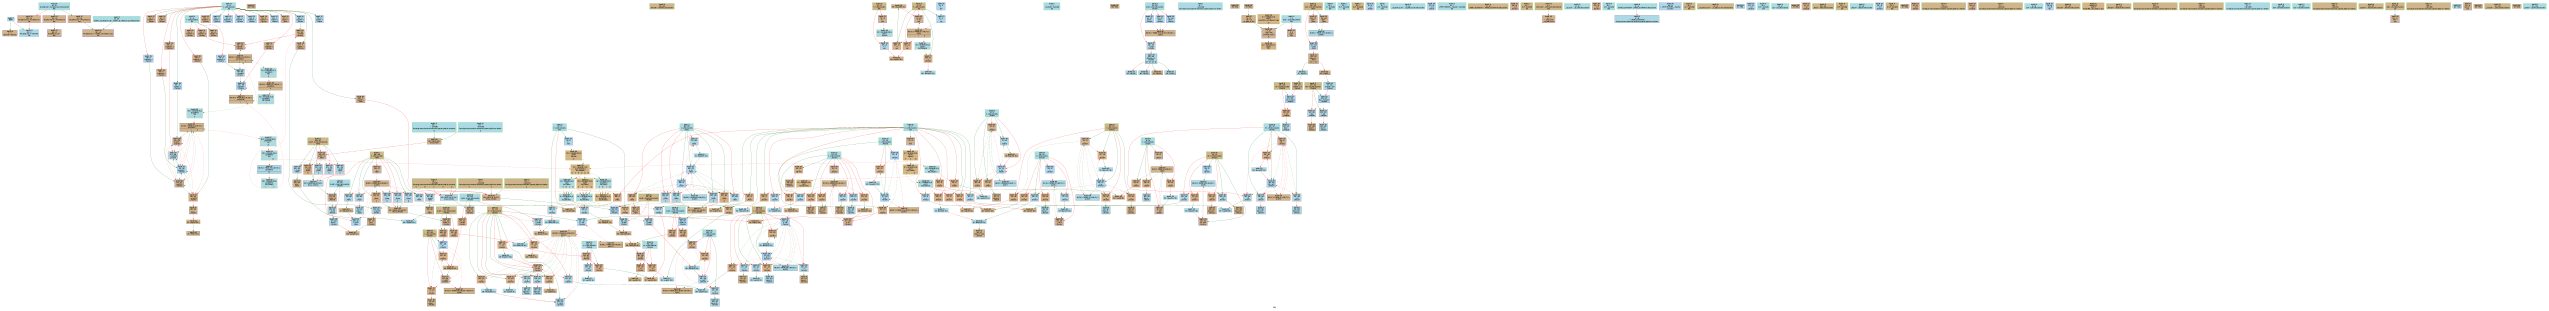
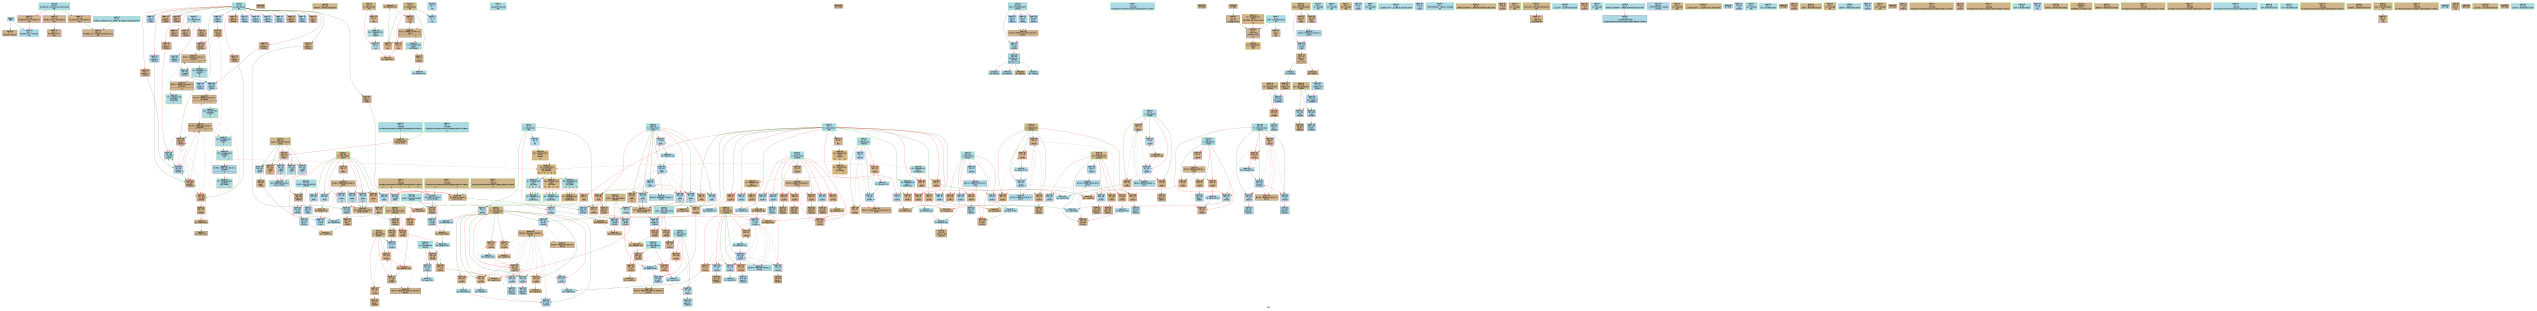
(830, 196) -> (796, 190)
